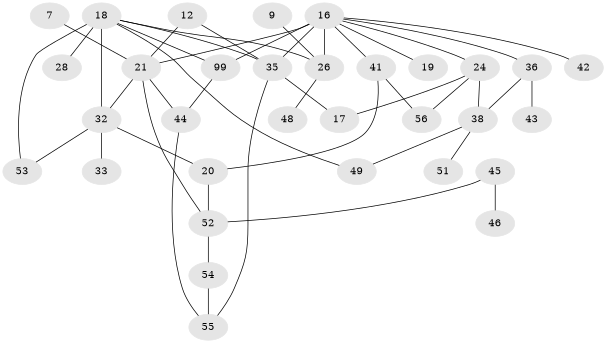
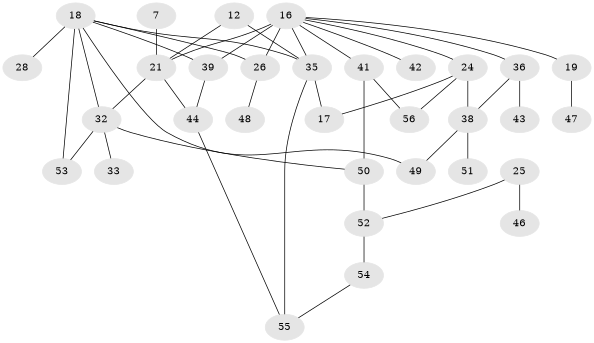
(272, 16) -> none
(221, 68) -> (208, 68)
none -> (572, 120)
(165, 157) -> none
(208, 172) -> (364, 172)
(495, 172) -> (520, 172)
